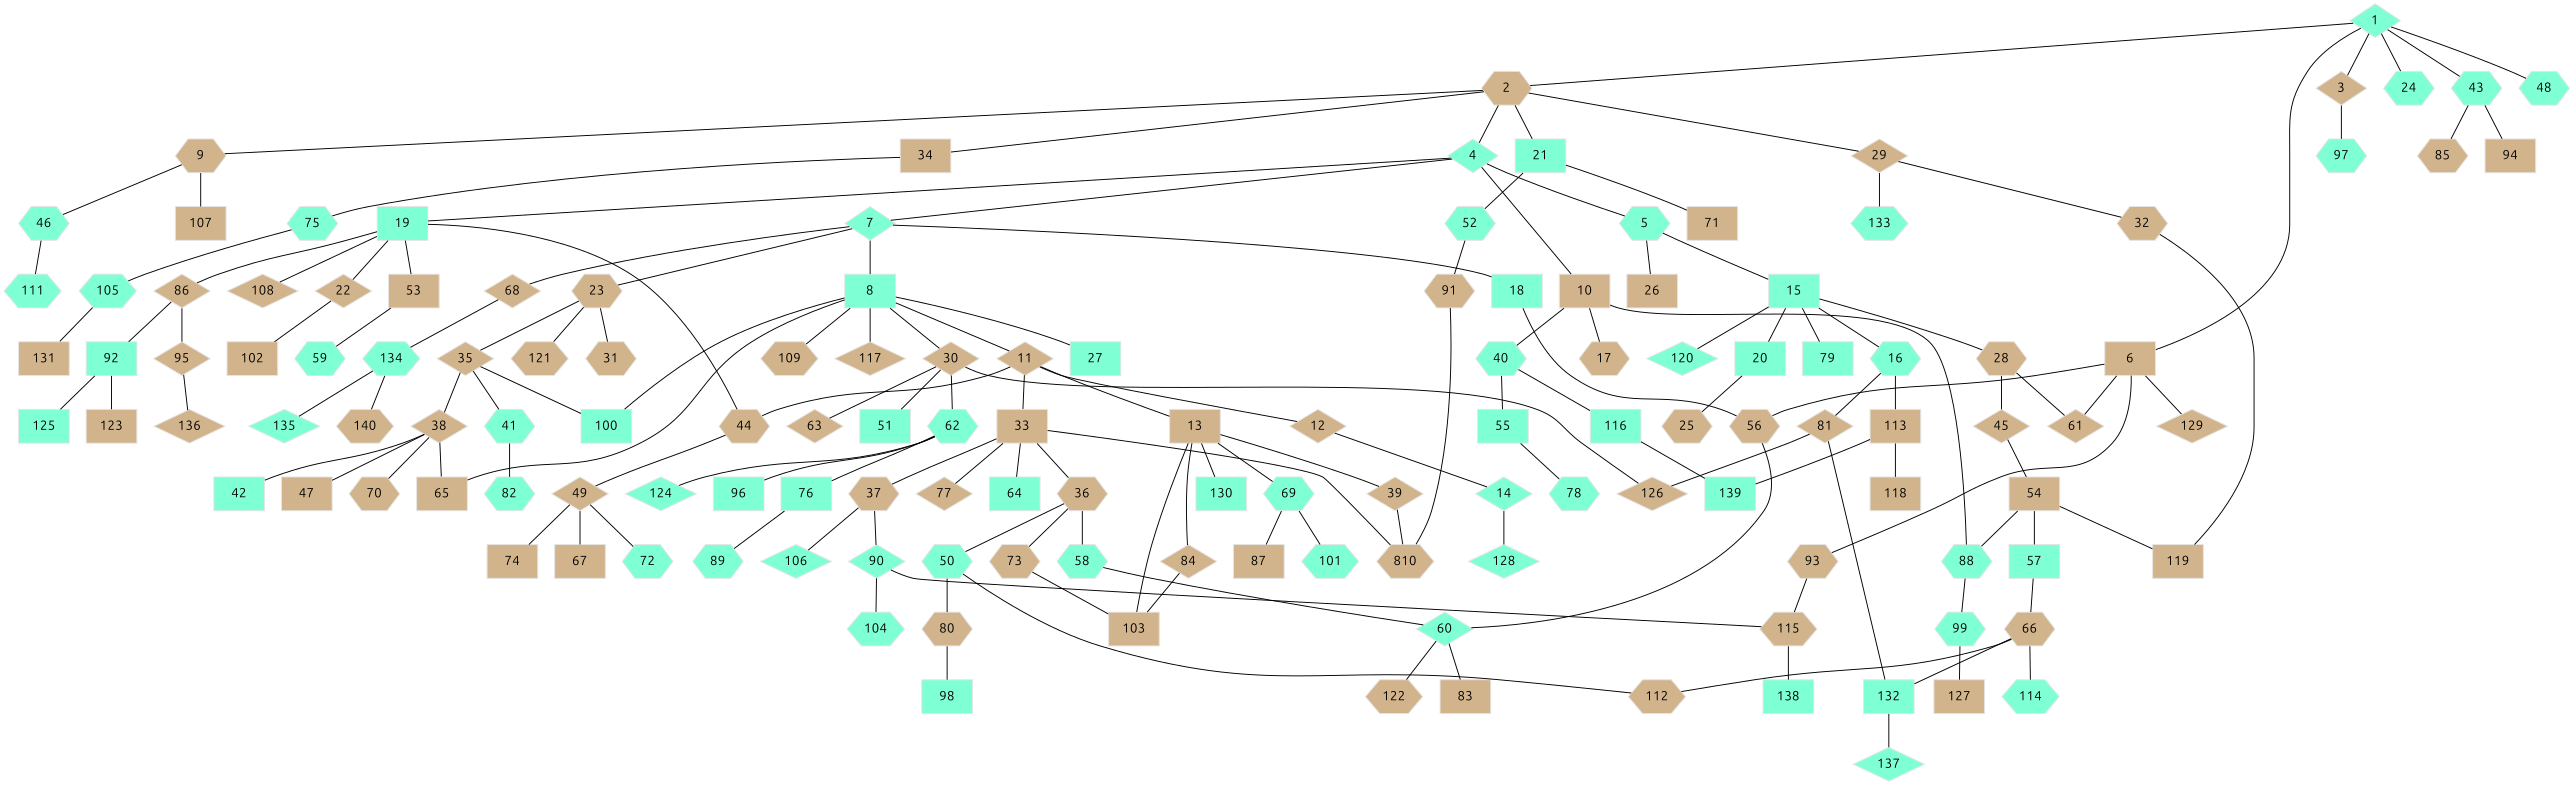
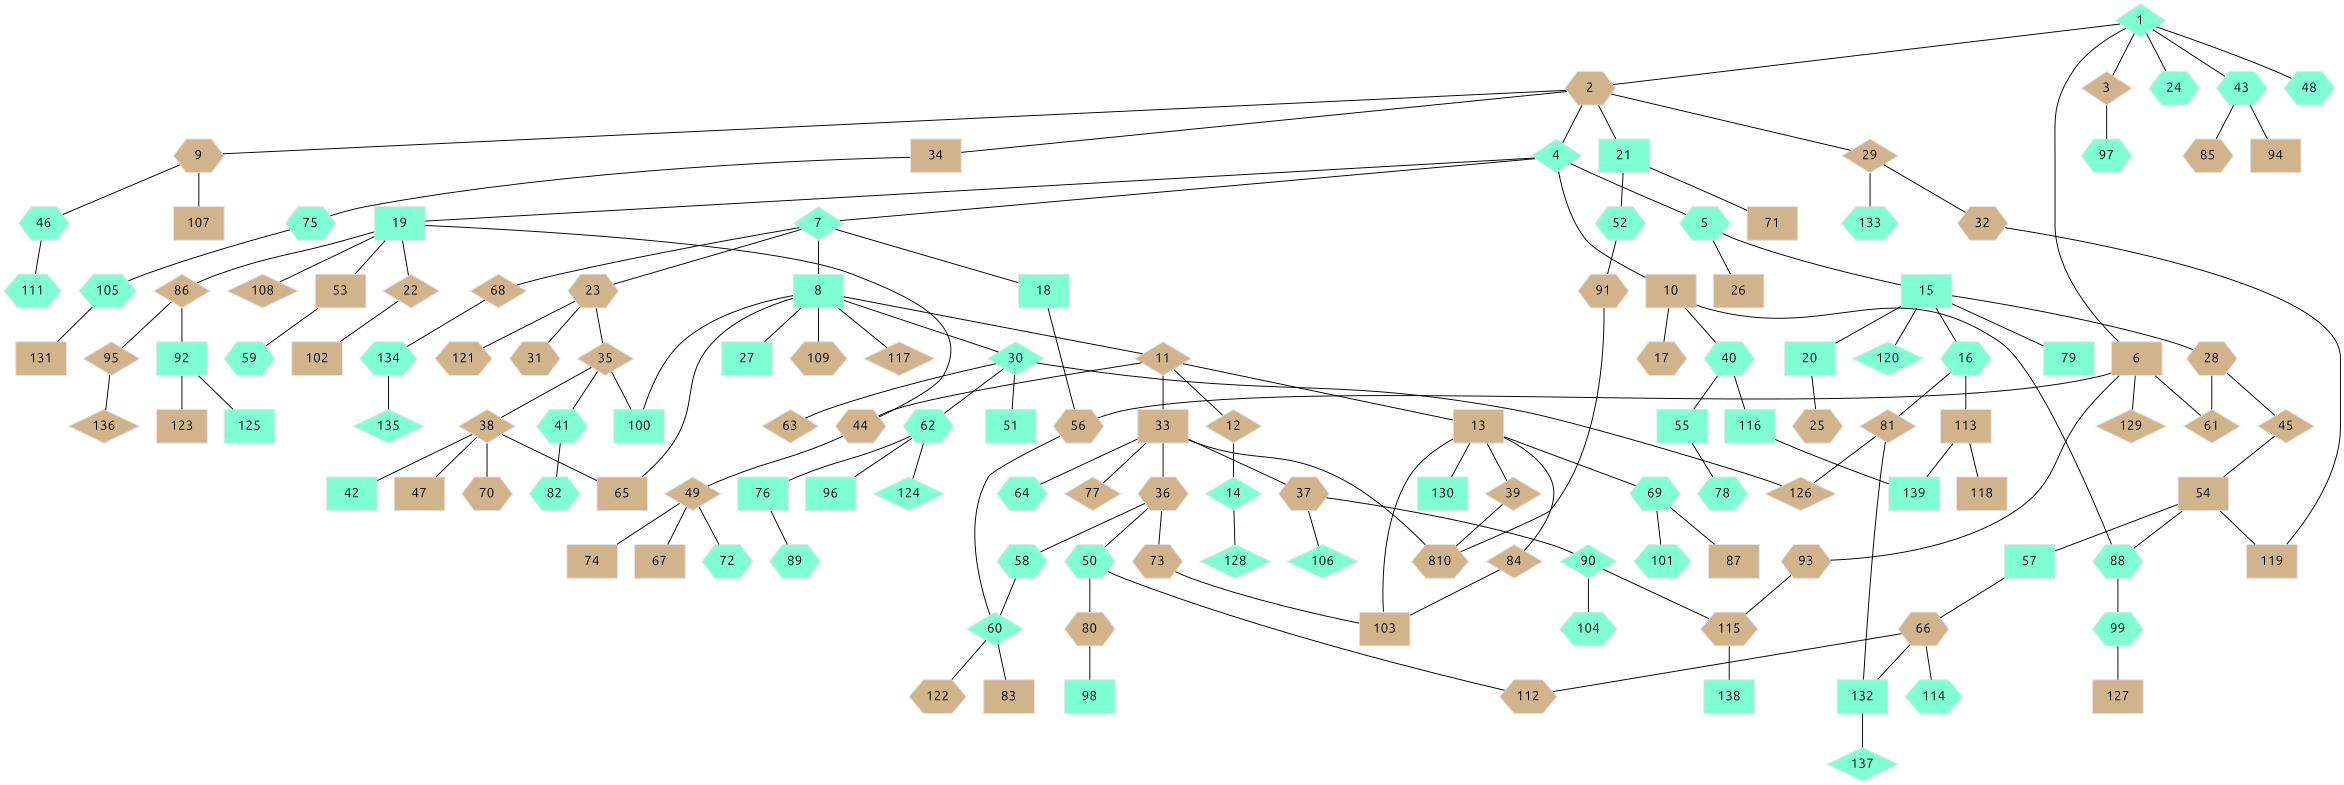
(951, 359) -> (1016, 359)
(365, 426) -> none
(1015, 494) -> (1022, 494)
